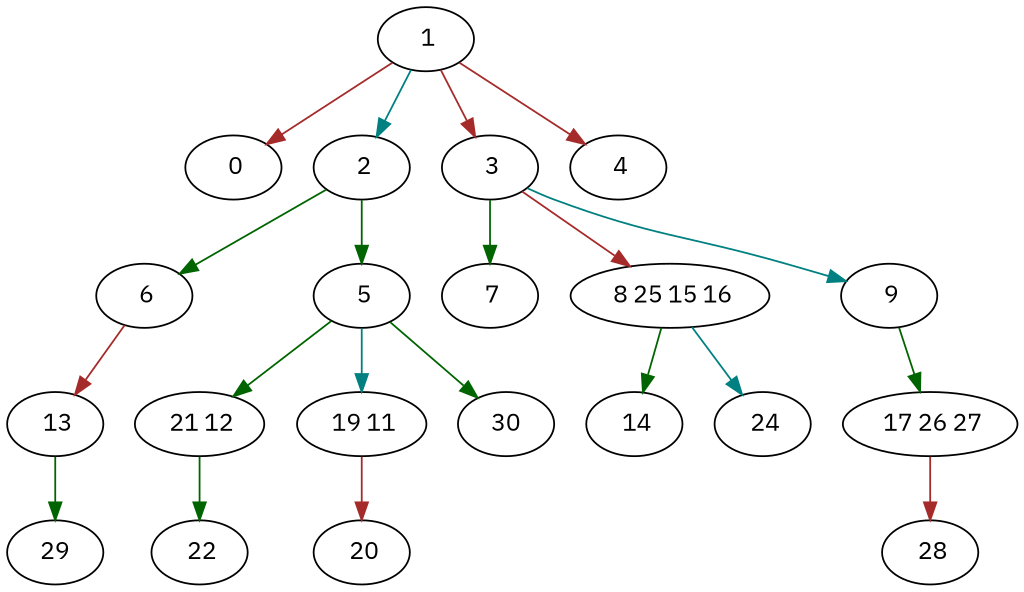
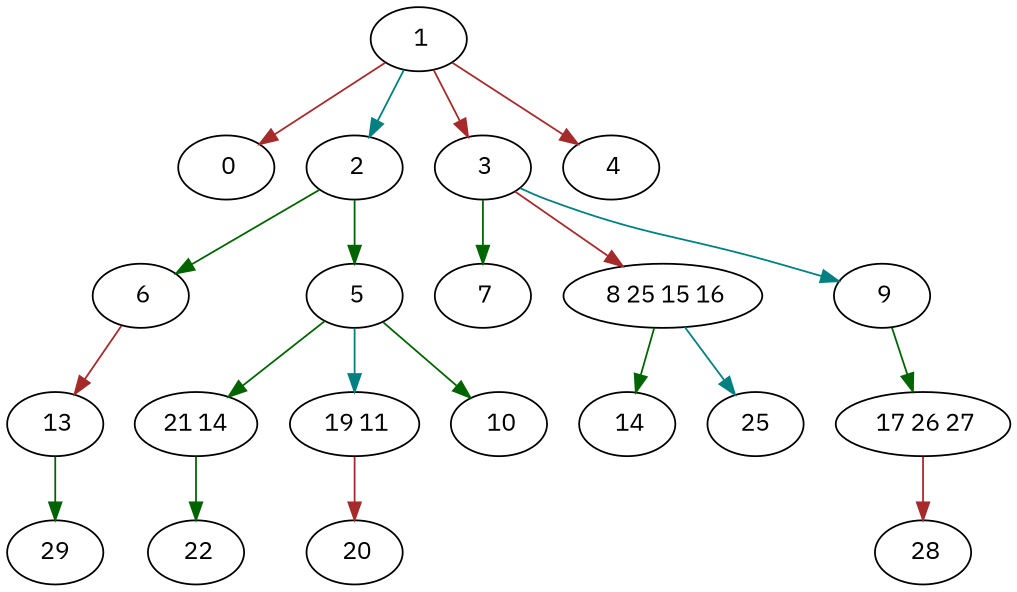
(200, 424) -> (196, 424)
(506, 424) -> (499, 424)
(763, 424) -> (756, 424)
